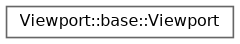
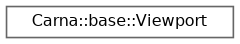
(120, 22) -> (120, 22)
